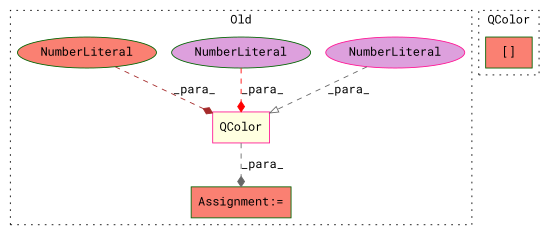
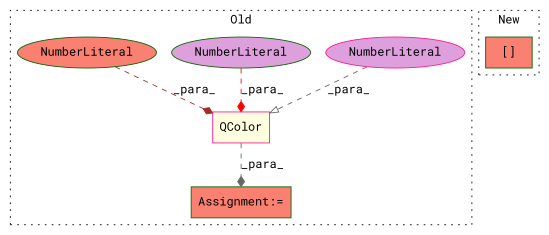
(509, 20) -> (509, 20)
